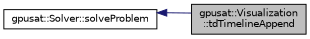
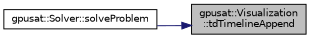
(179, 13) -> (169, 26)
